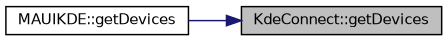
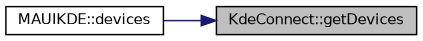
(97, 21) -> (85, 21)
